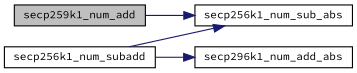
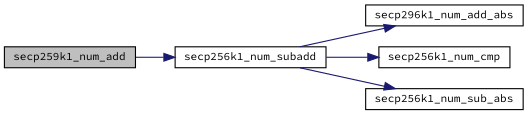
(165, 15) -> (150, 57)
none -> (444, 57)
